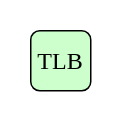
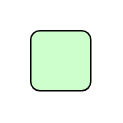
(61, 61) -> none
